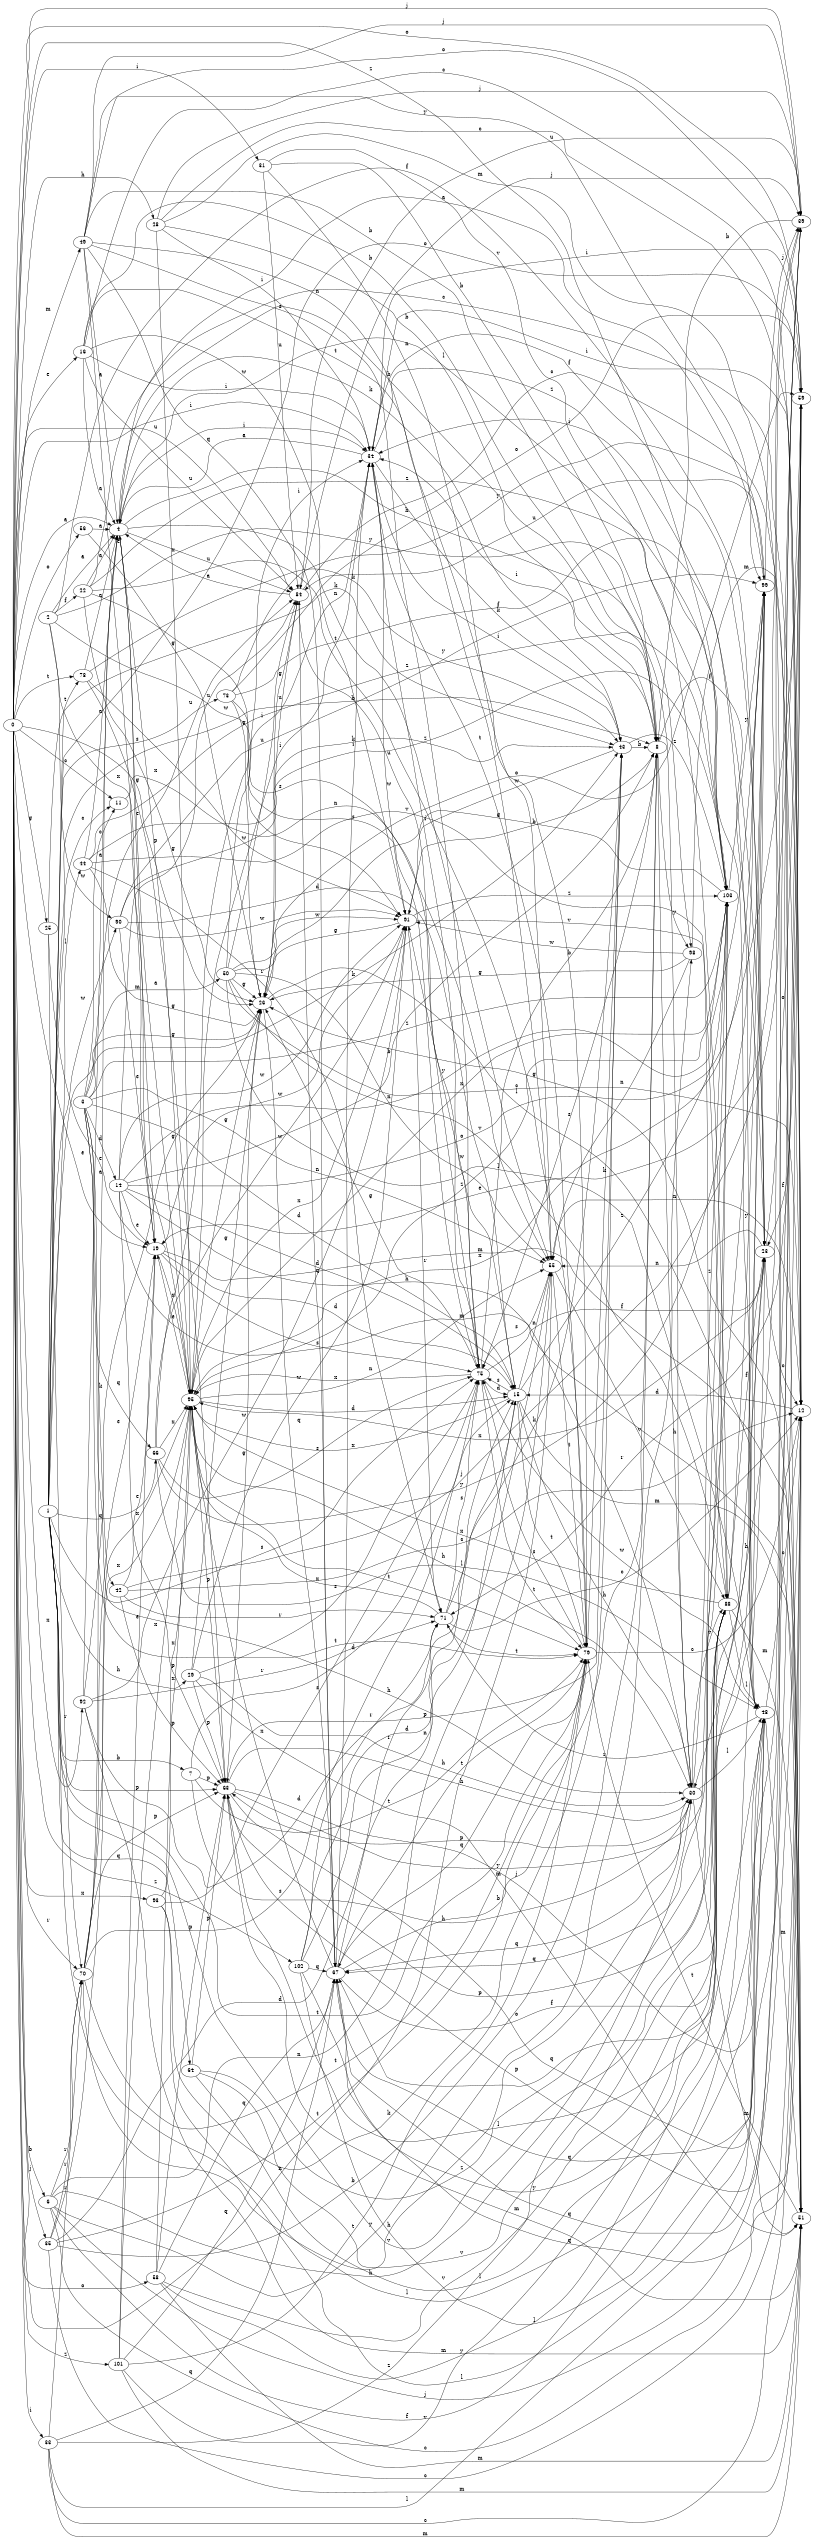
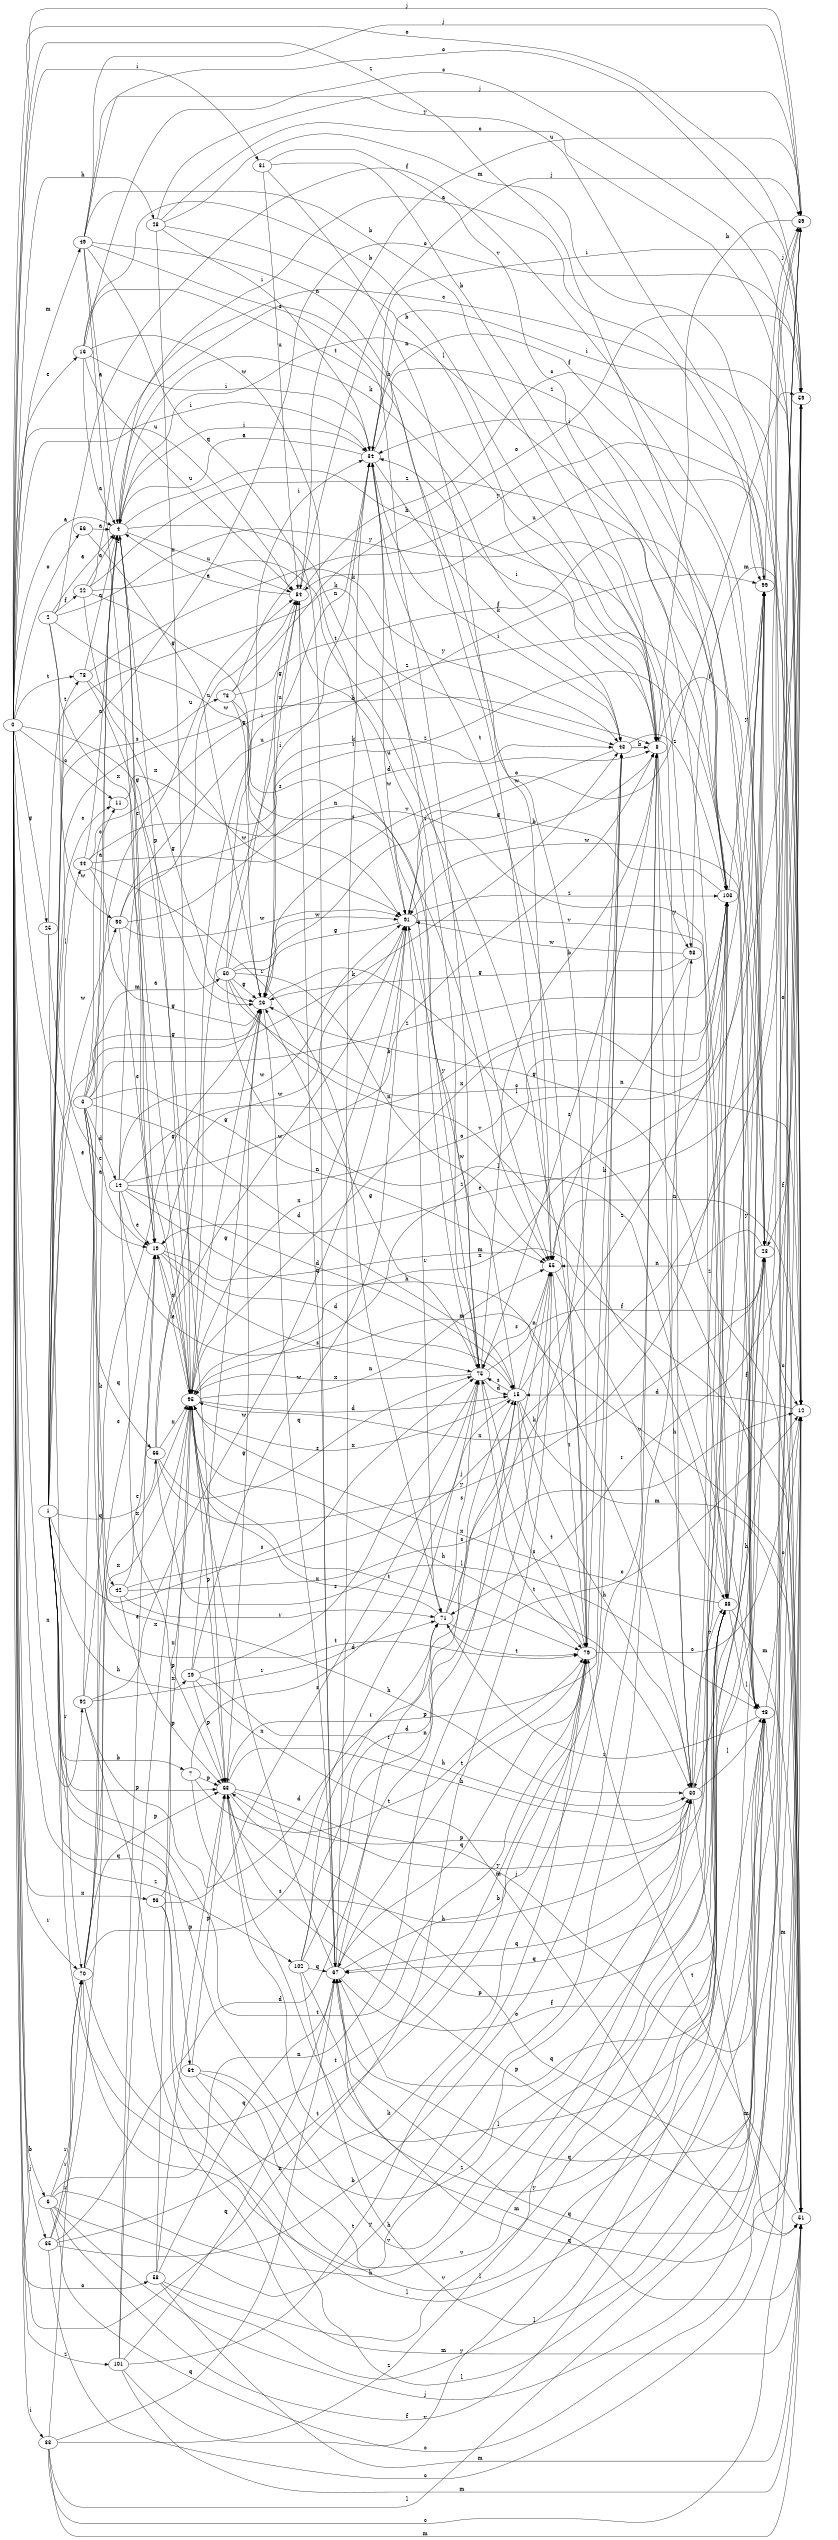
(446, 1000) -> (367, 780)
(614, 1554) -> (734, 882)
